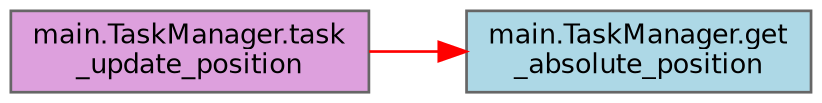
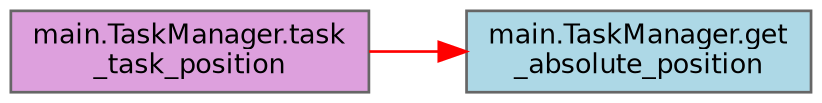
(190, 52) -> (190, 52)
